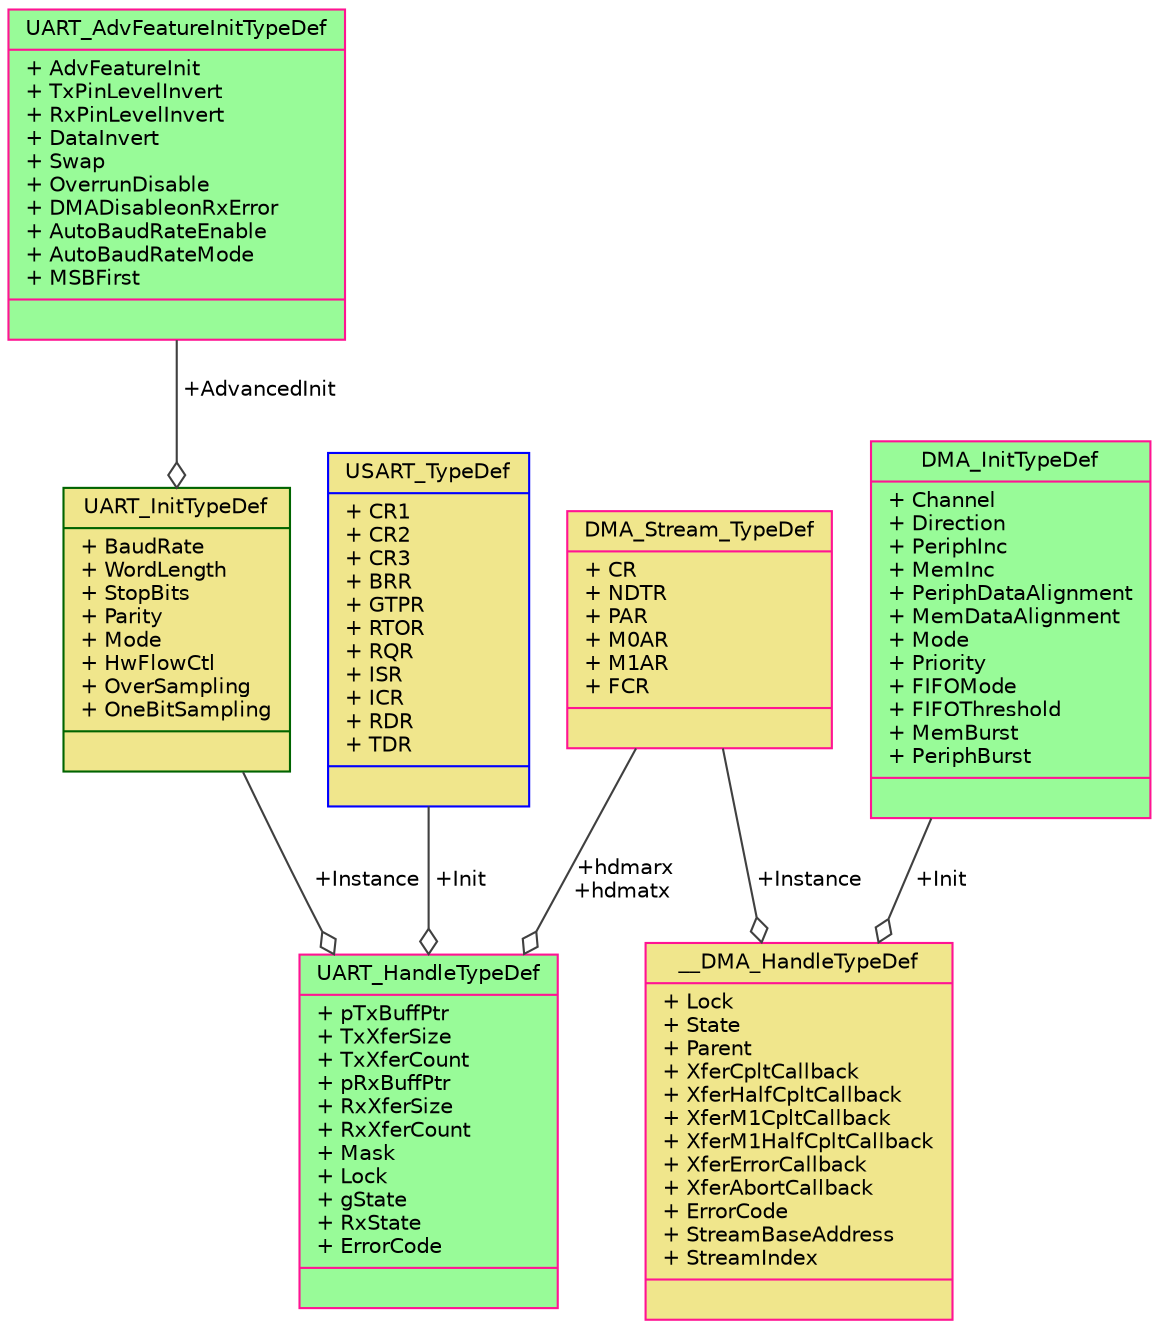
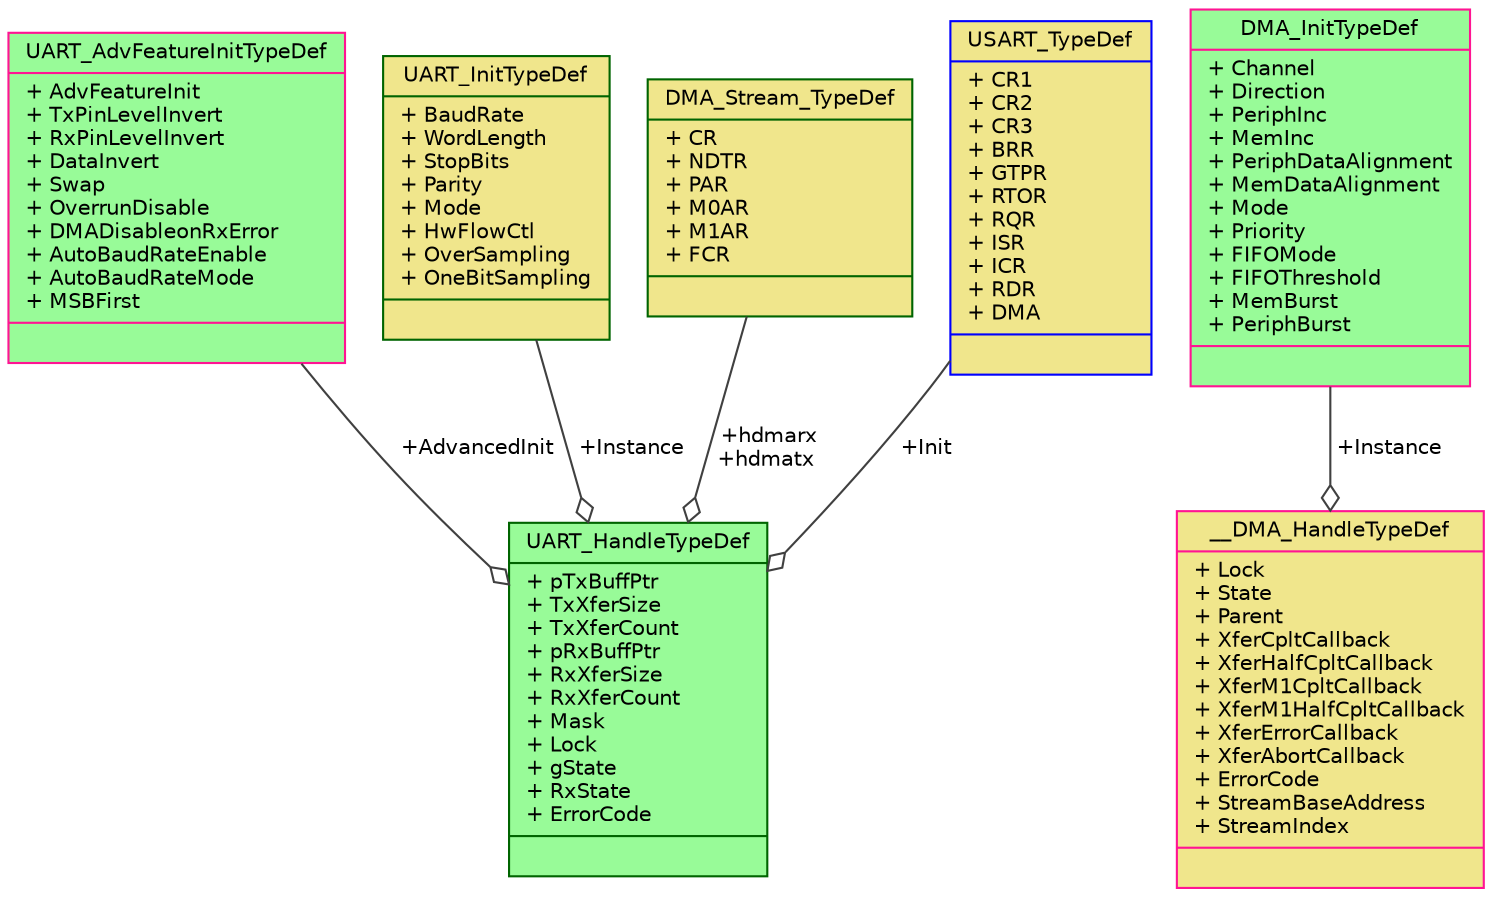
(177, 401) -> (392, 469)
(700, 630) -> (780, 198)
(379, 745) -> (1004, 313)
(740, 833) -> none
(939, 881) -> (1386, 449)
(429, 1131) -> (638, 700)
